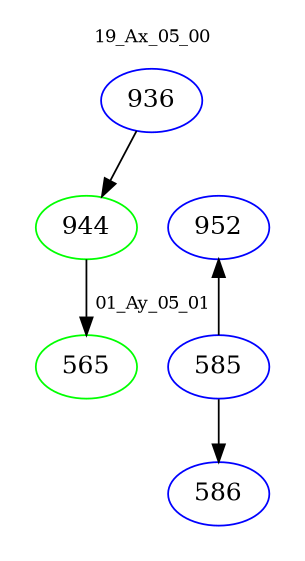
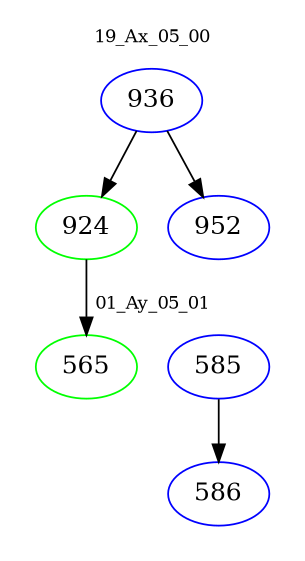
(86, 228) -> (86, 228)
(219, 306) -> (181, 156)
